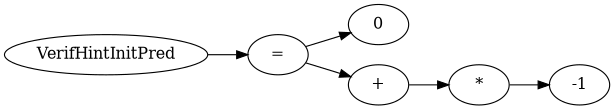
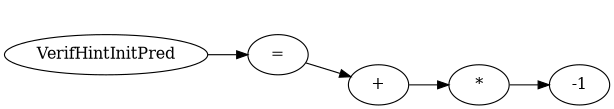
(379, 25) -> none
